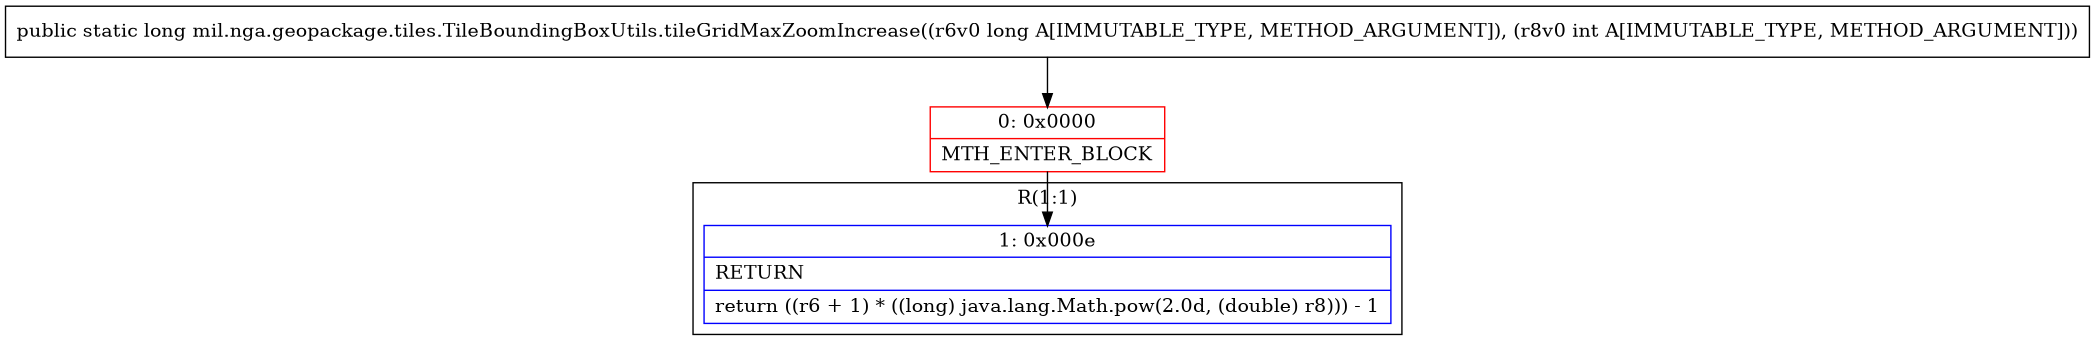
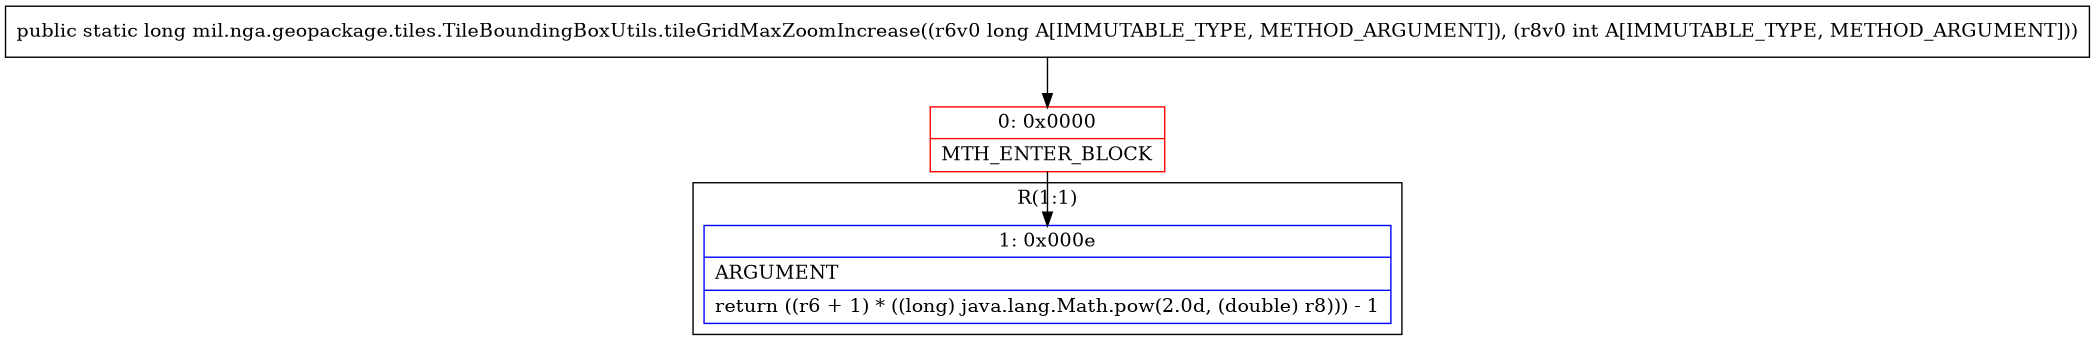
(760, 273) -> (777, 273)
